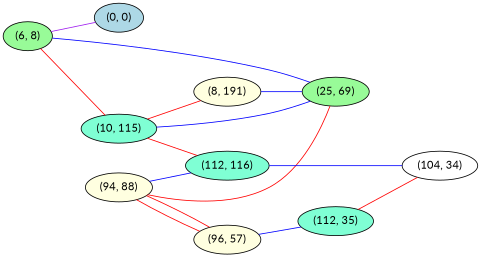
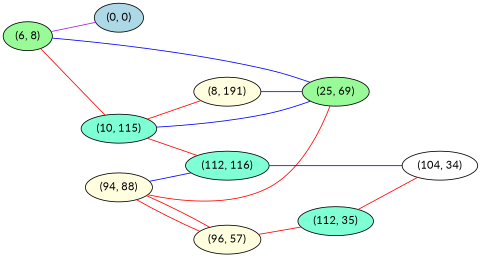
(280, 231) -> (280, 231)
